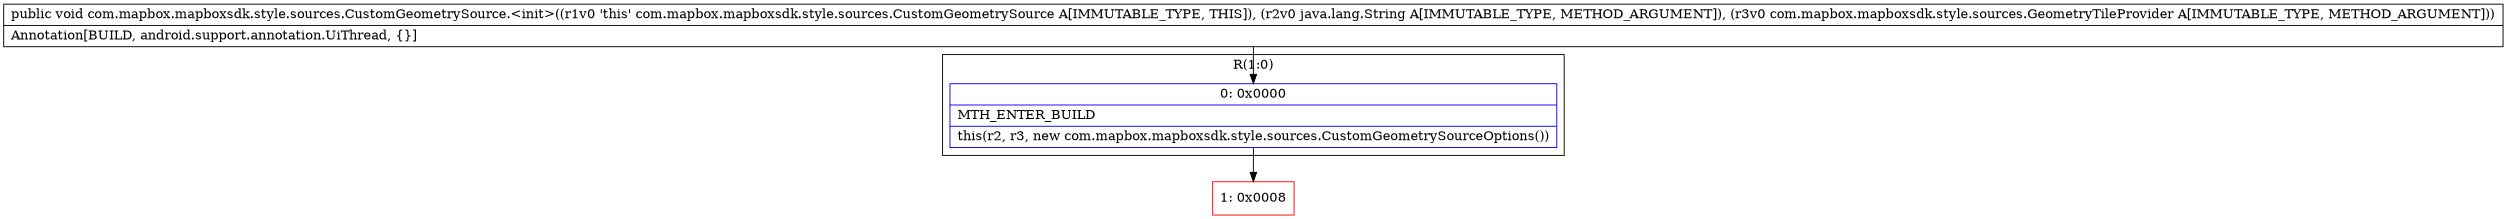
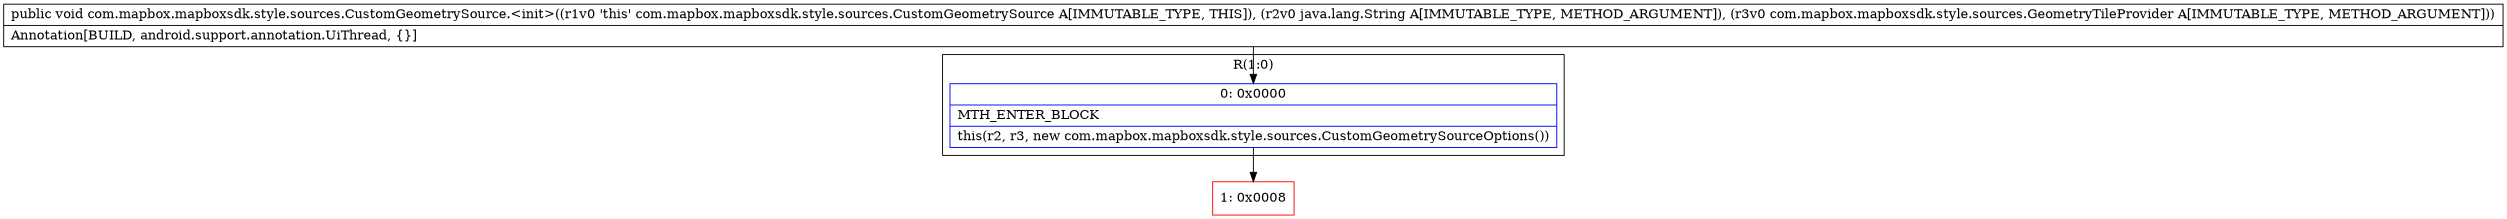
(1027, 115) -> (1029, 115)
